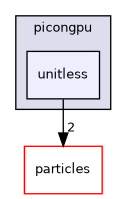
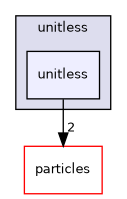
(63, 28) -> (63, 28)
